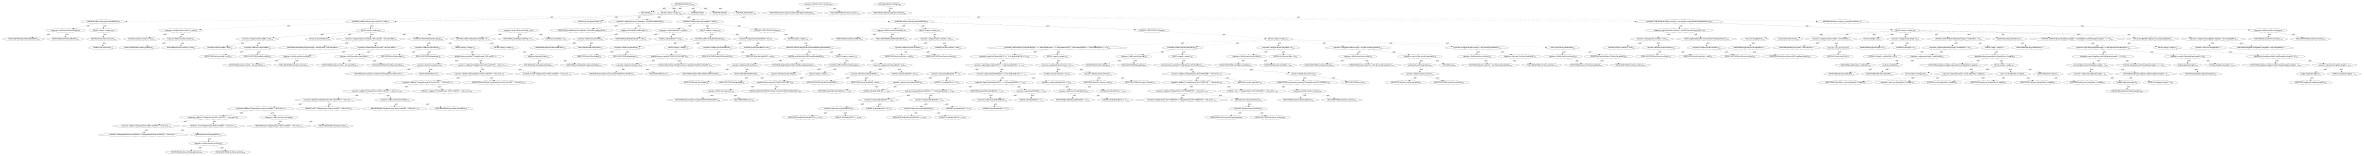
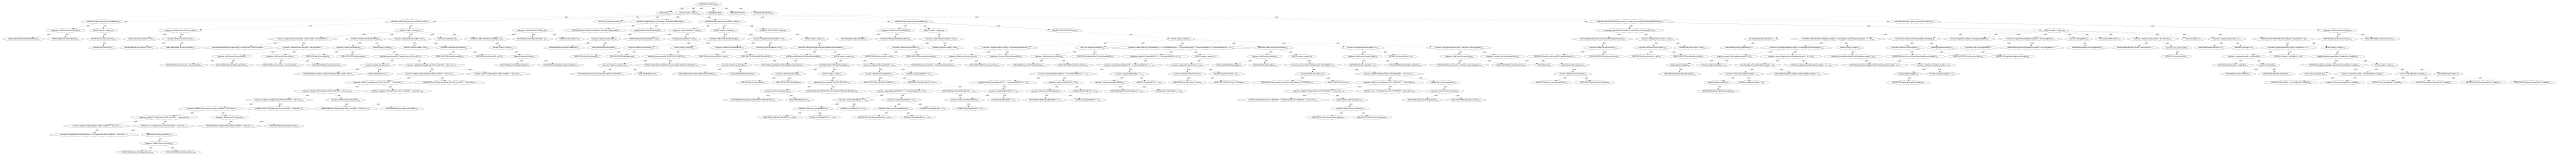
none -> (1914, 39)
